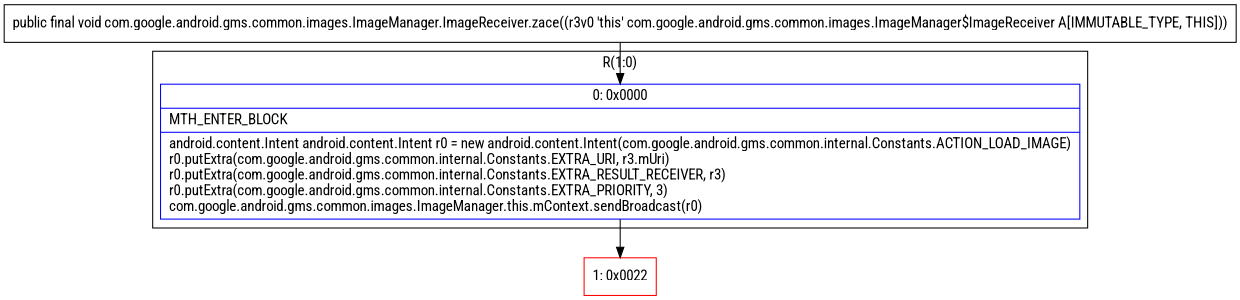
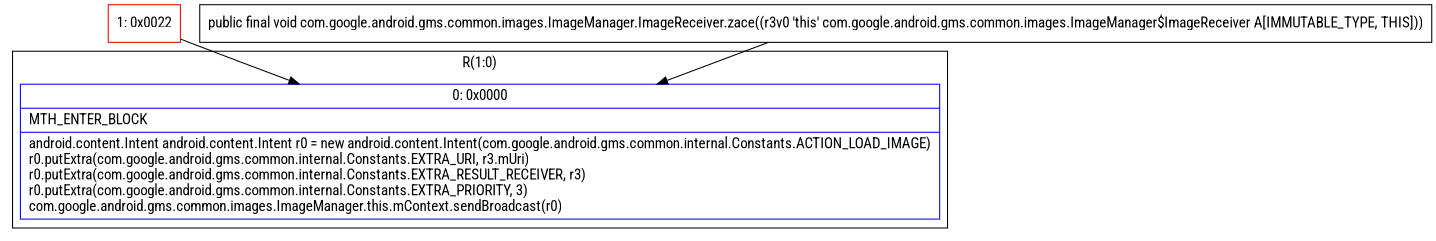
(620, 234) -> (235, 60)
